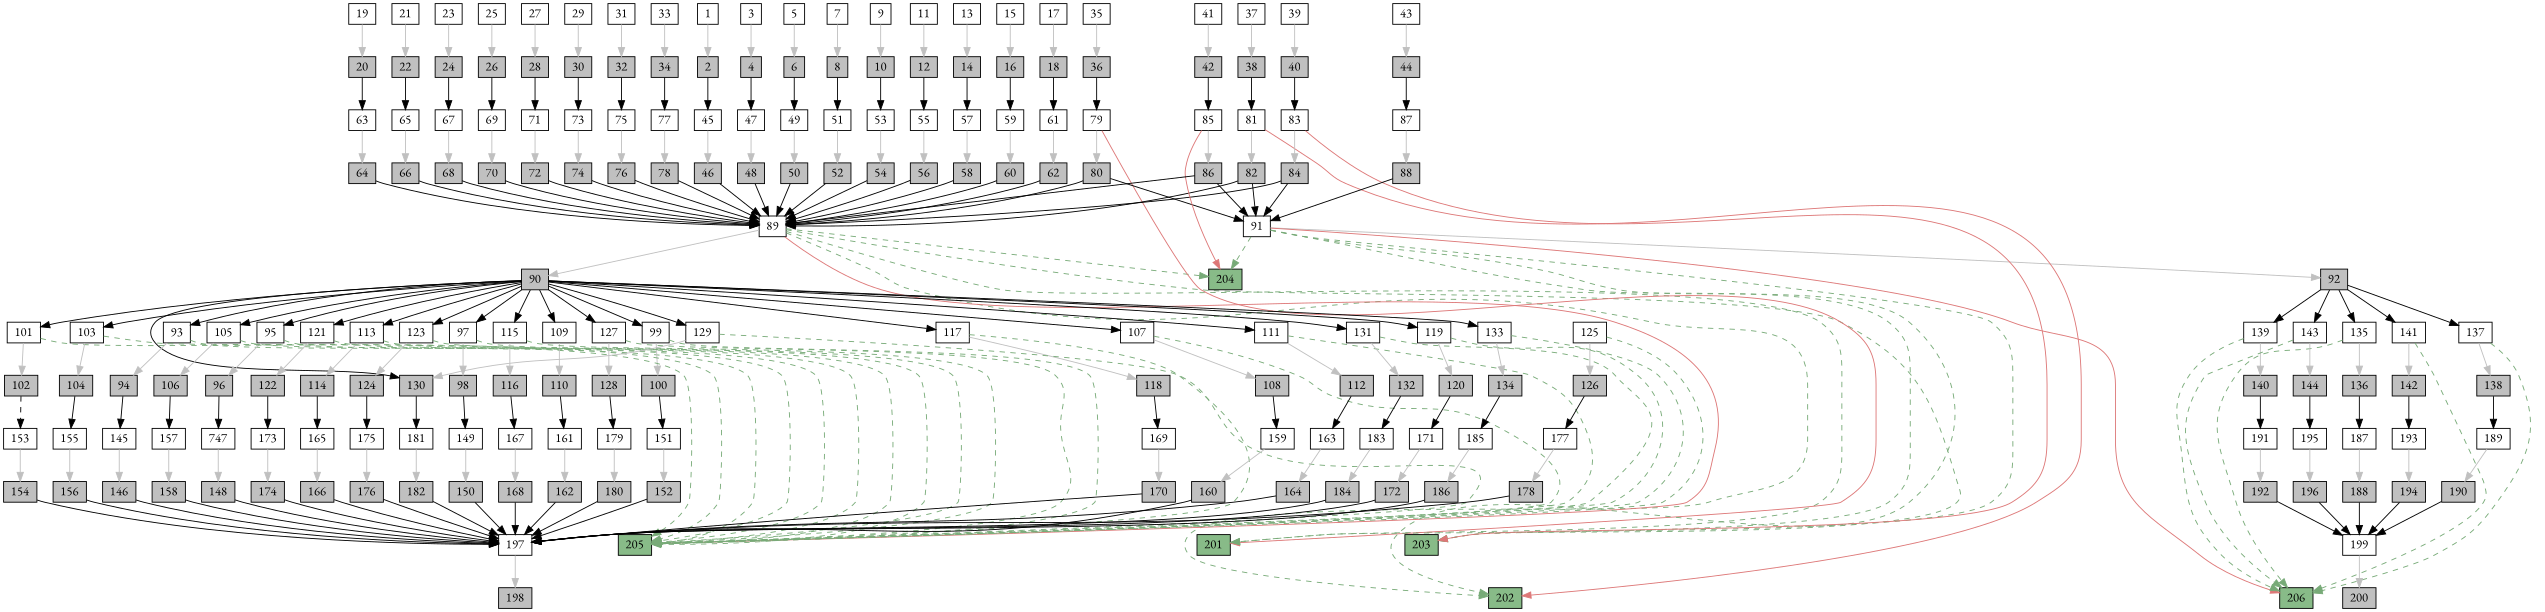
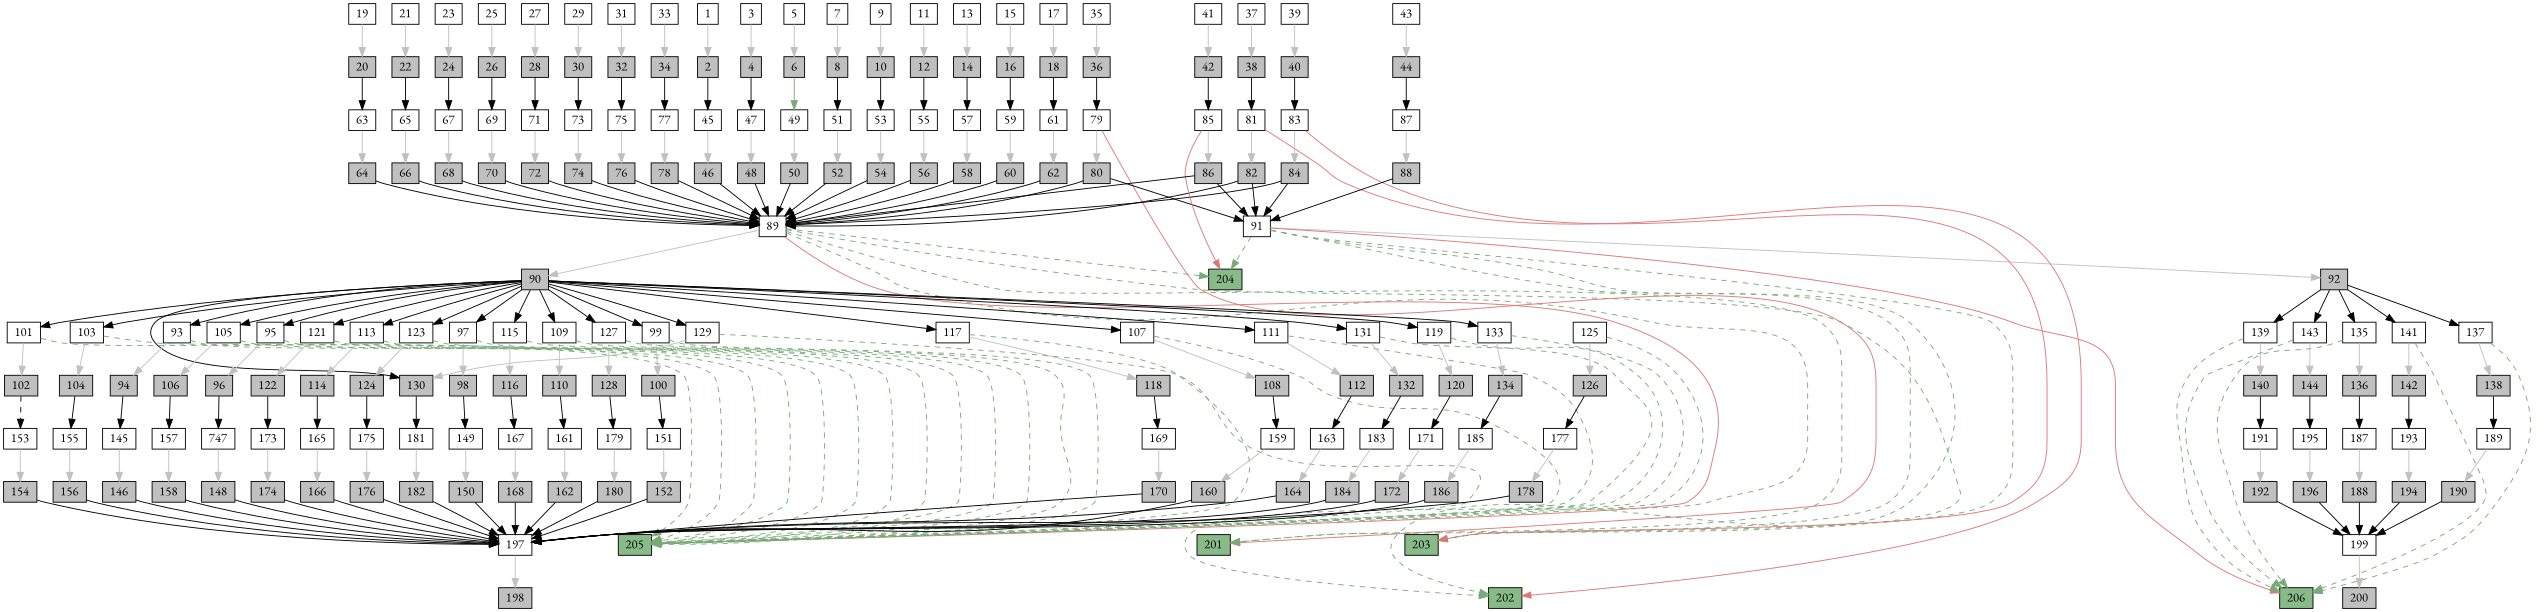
(794, 89) -> (794, 89)
none -> (1028, 399)
